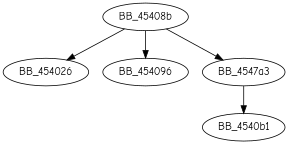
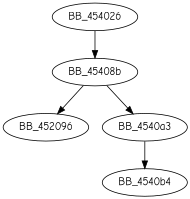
(99, 43) -> (95, 41)
(146, 72) -> (46, 127)
(244, 72) -> (145, 127)
(244, 127) -> (145, 182)
